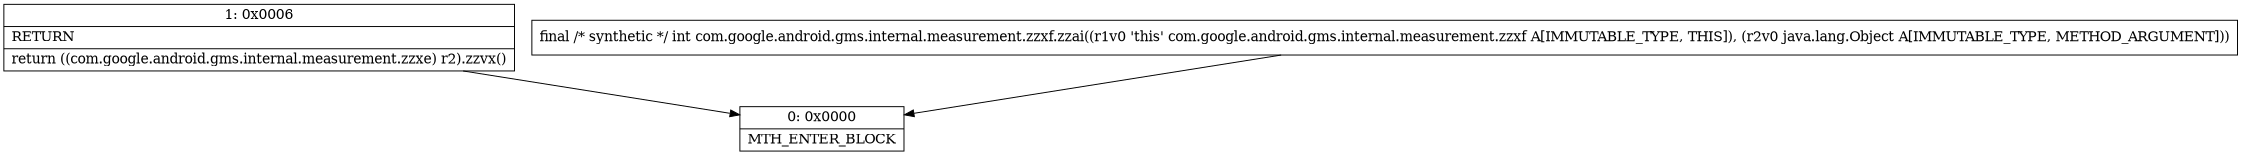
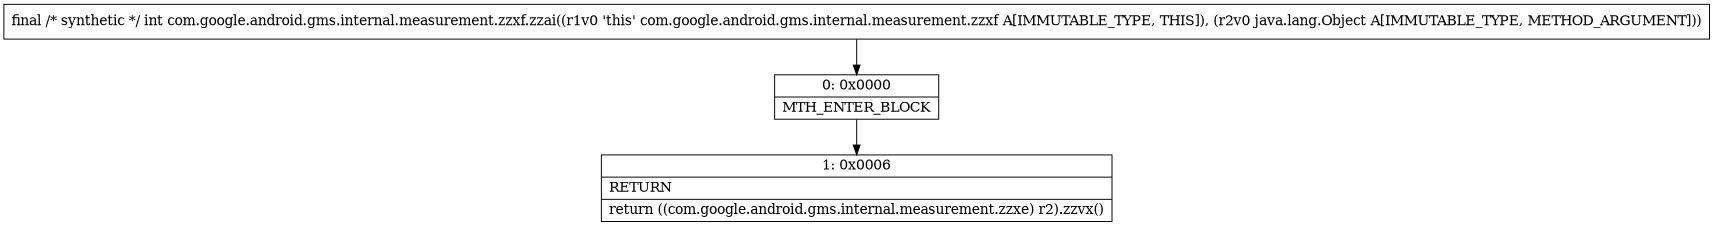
(596, 92) -> (857, 132)
